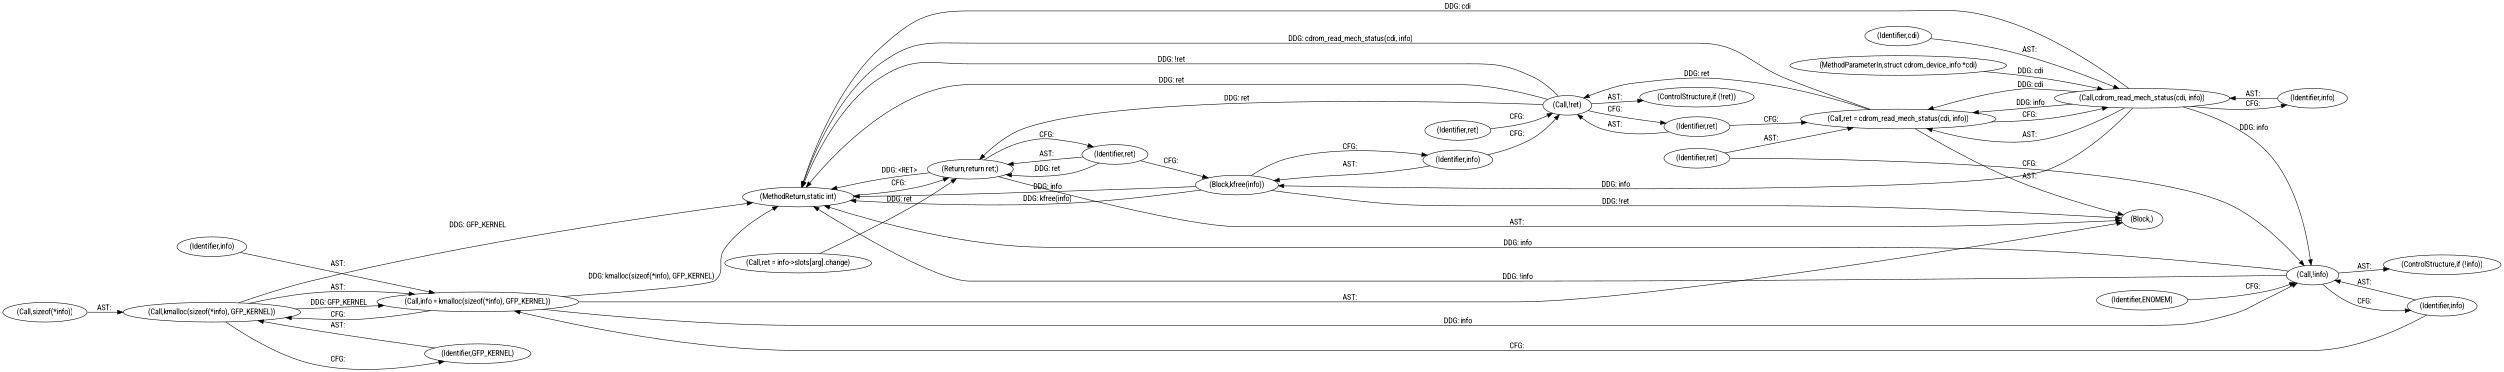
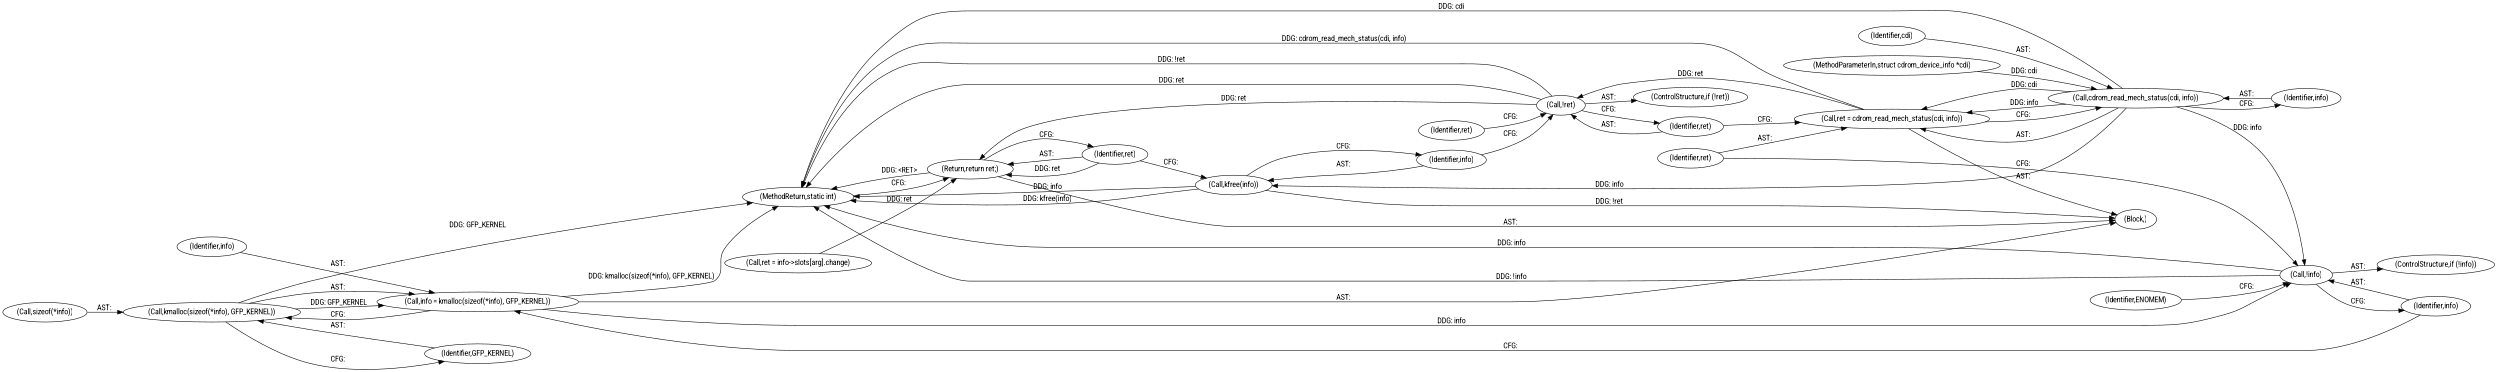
(1237, 185) -> (1234, 185)
